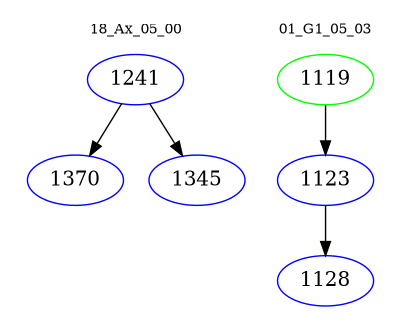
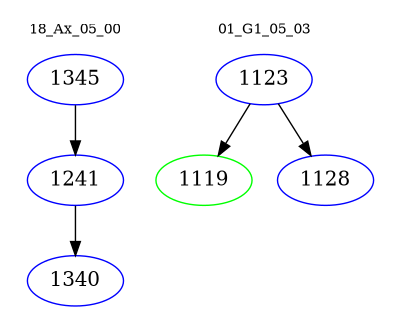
(326, 123) -> (238, 124)
(162, 124) -> (75, 123)
(75, 180) -> (75, 281)
